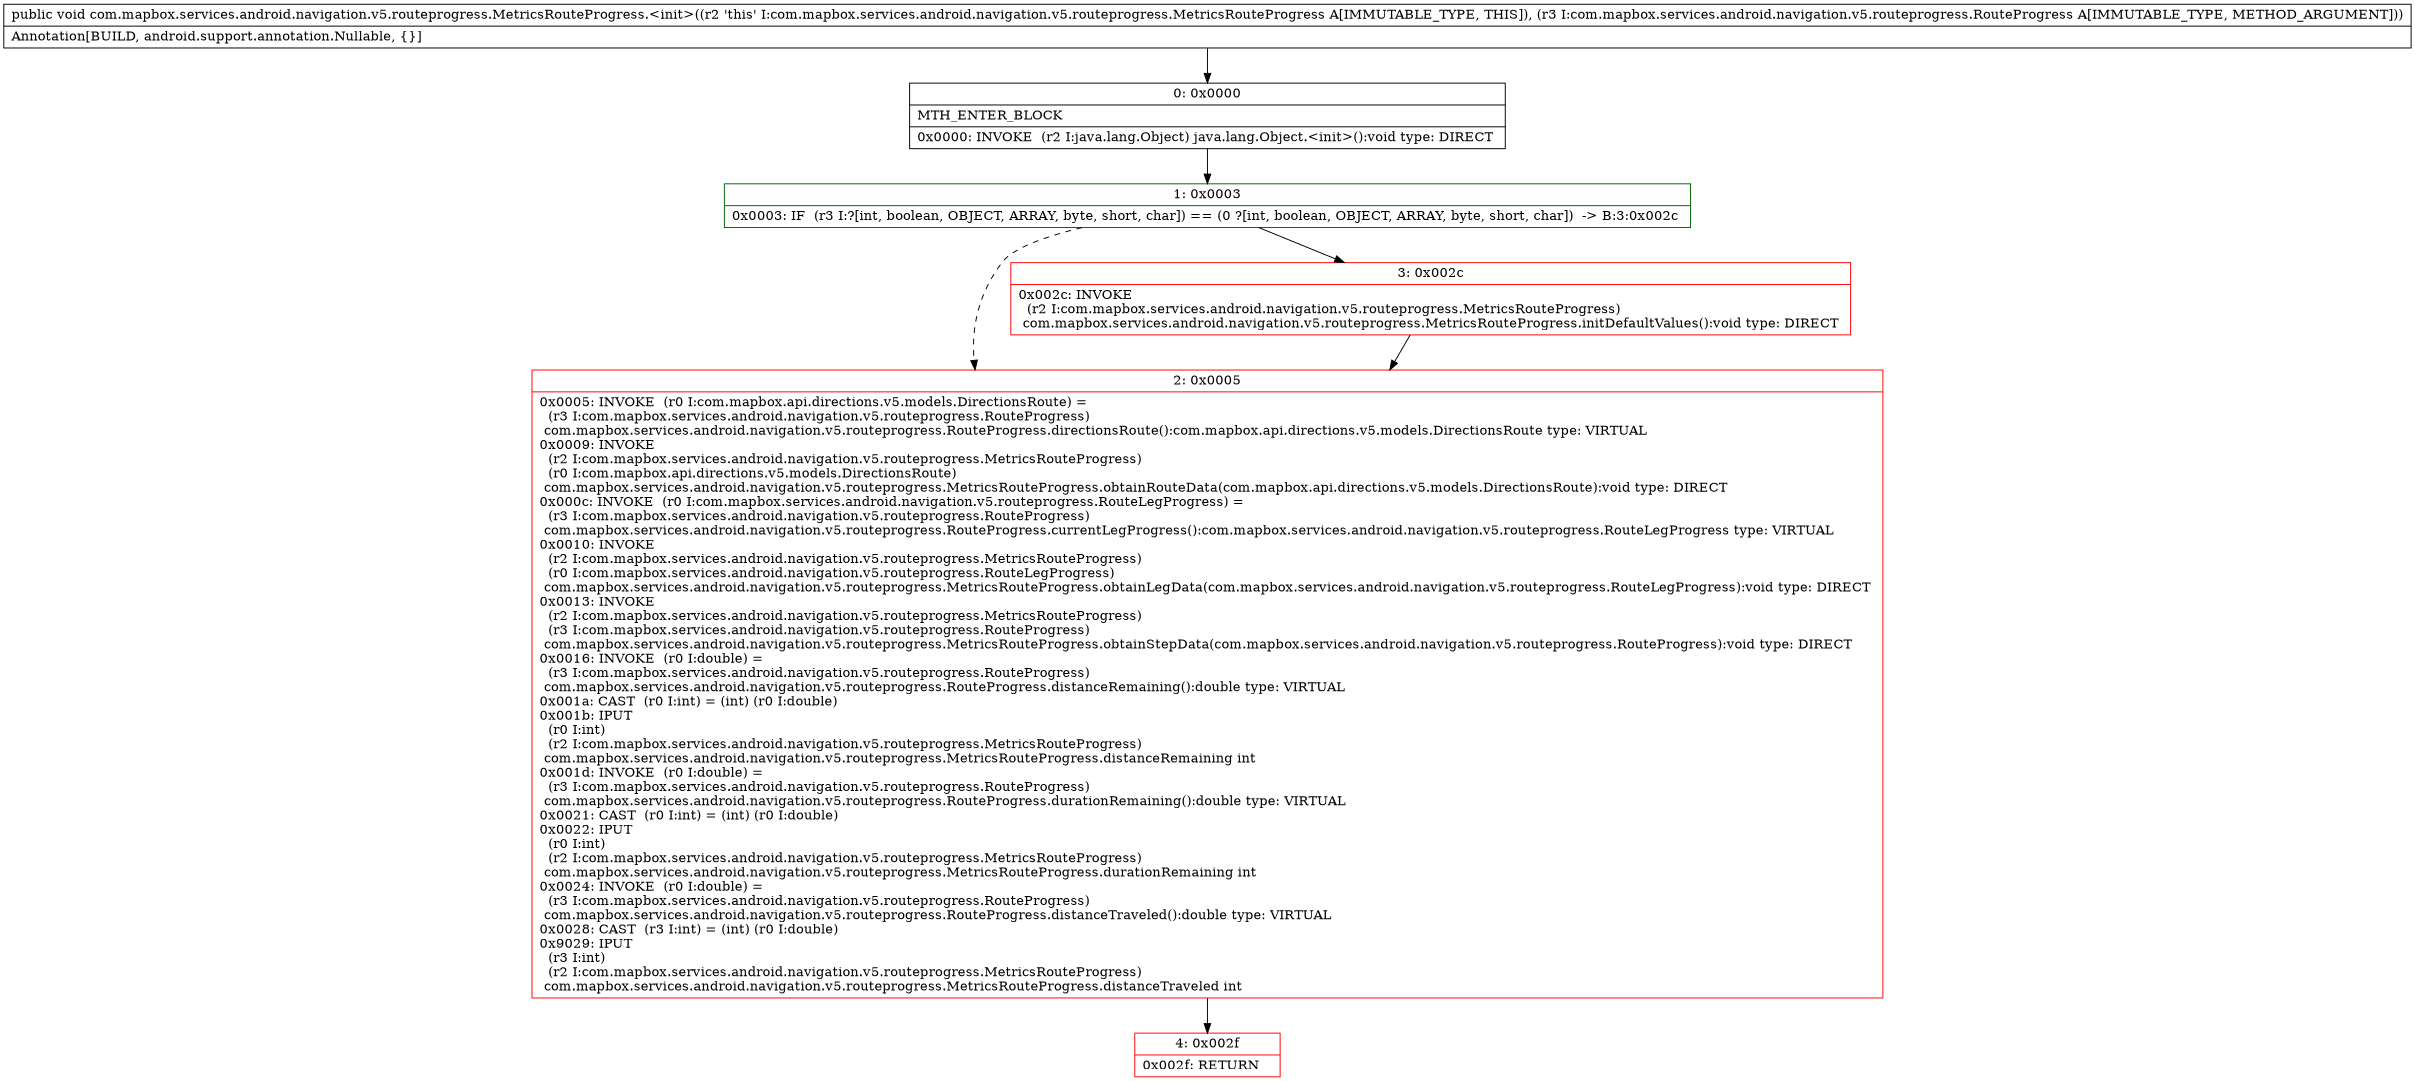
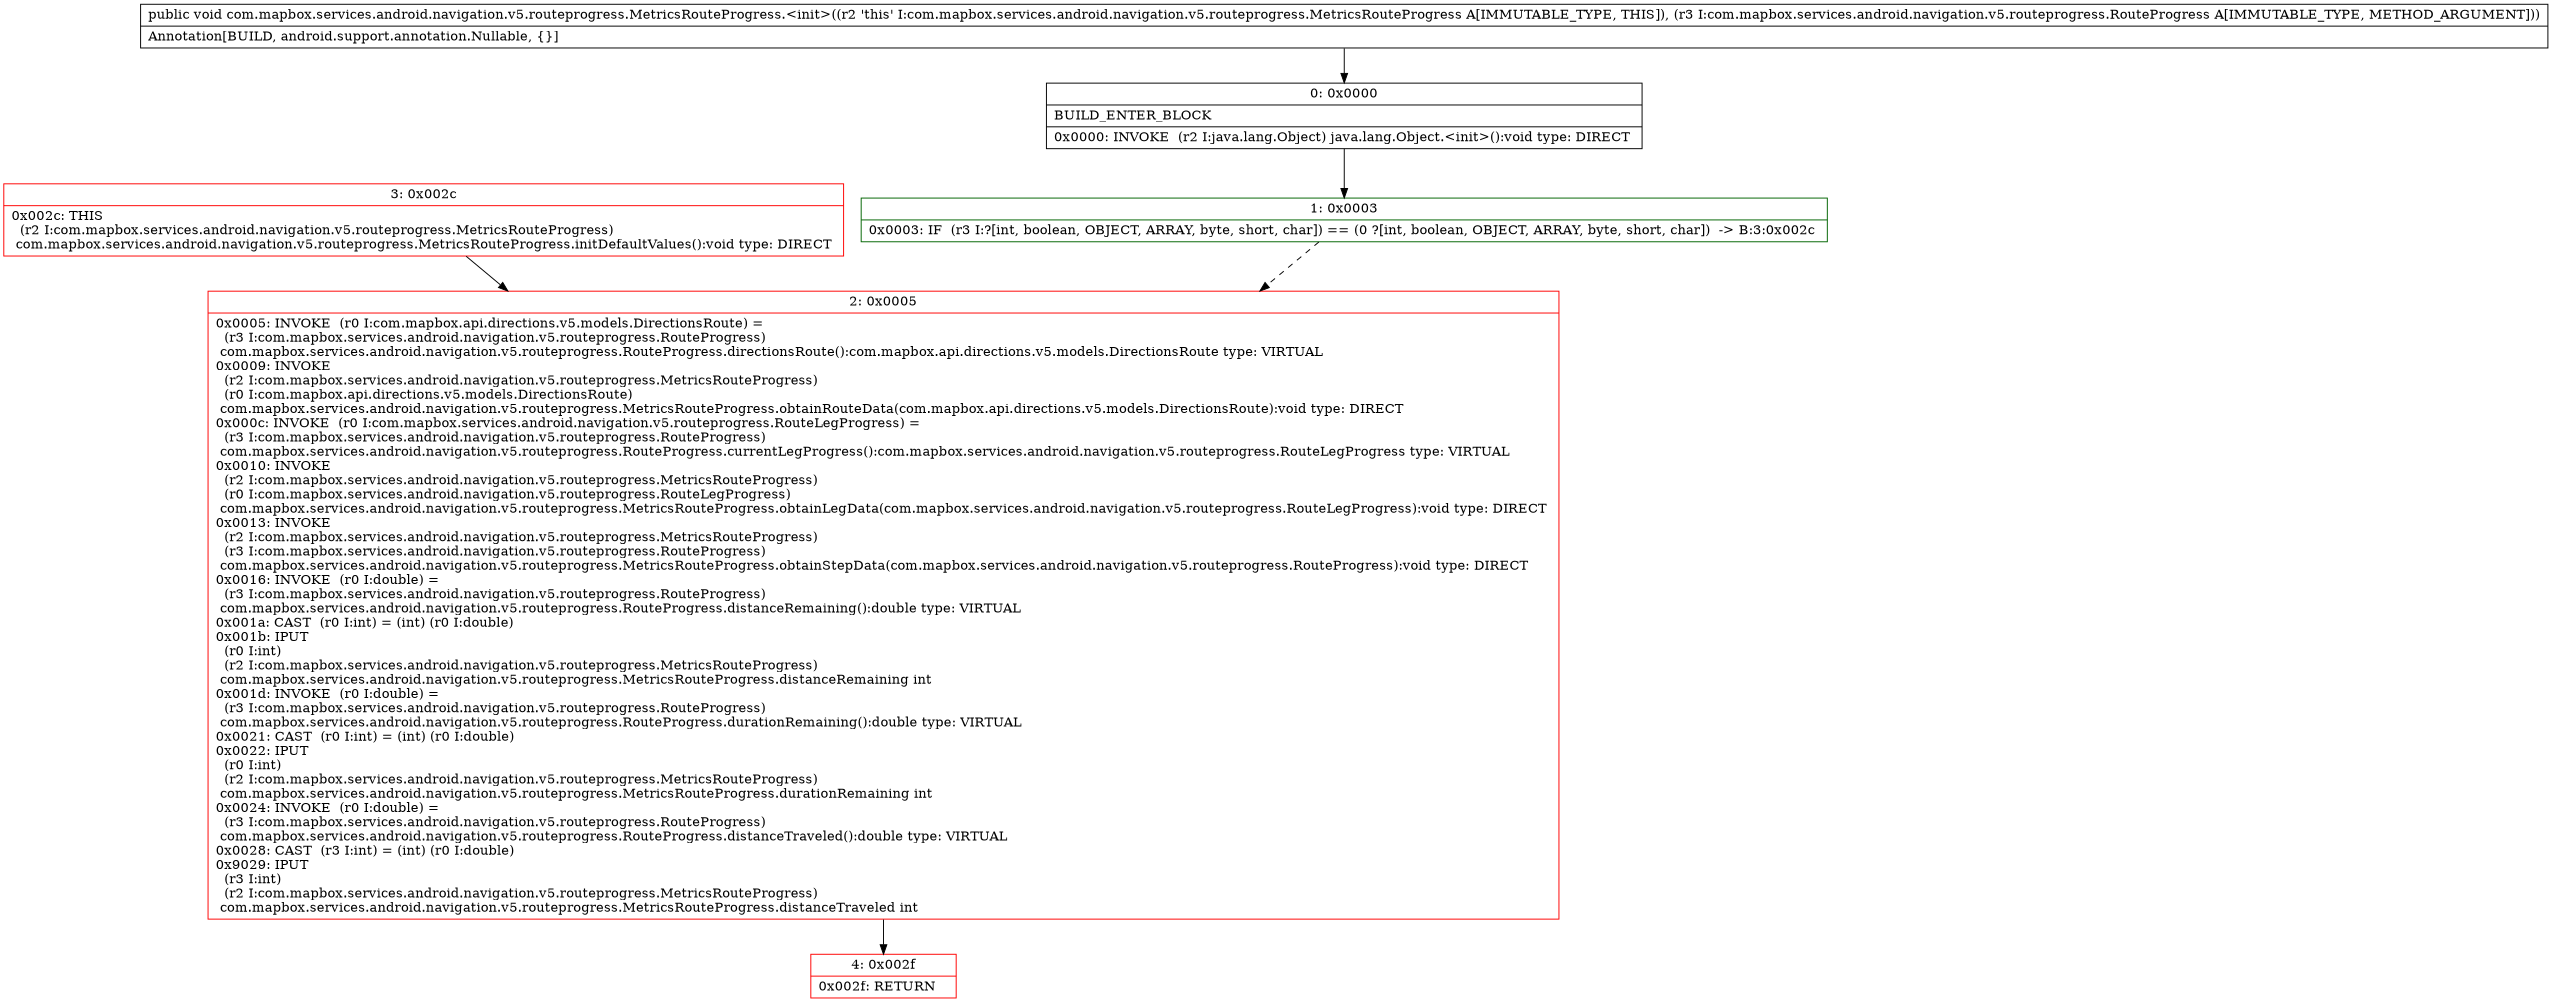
(990, 115) -> (1133, 115)
(1297, 243) -> none
(1080, 295) -> (62, 216)
